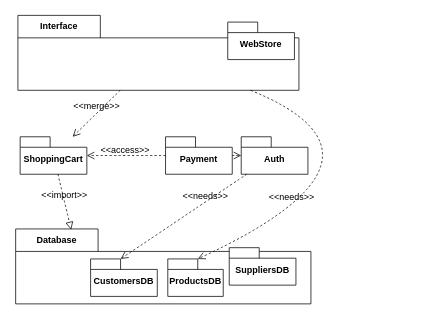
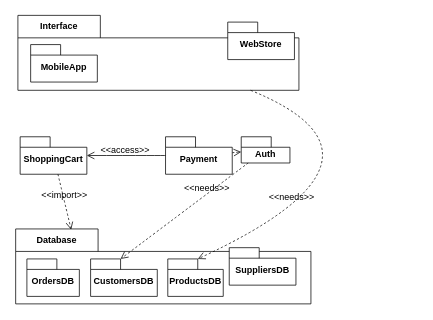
none -> (64, 63)
(98, 112) -> none
(127, 156) -> (127, 156)
(275, 156) -> (266, 150)
(69, 221) -> (70, 224)
none -> (53, 278)
